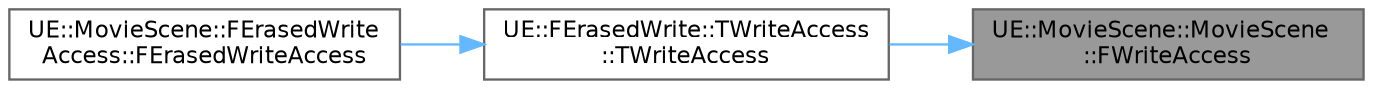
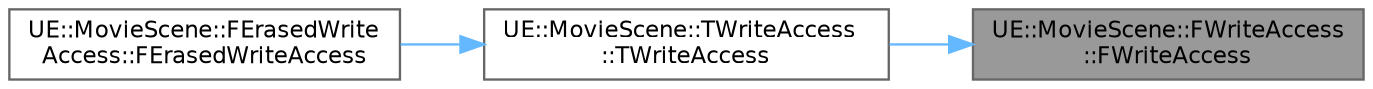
(686, 44) -> (686, 44)
(1168, 44) -> (1168, 44)
